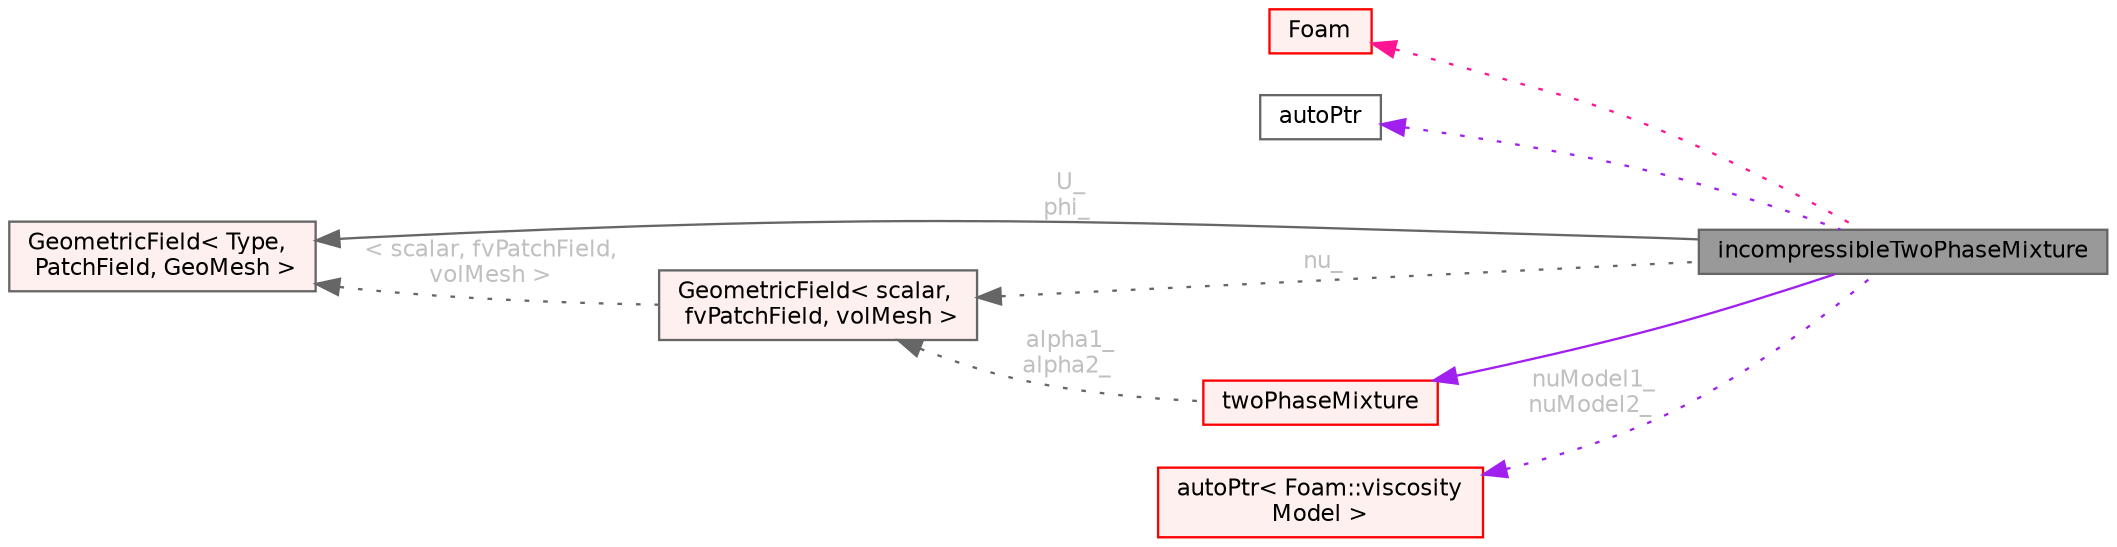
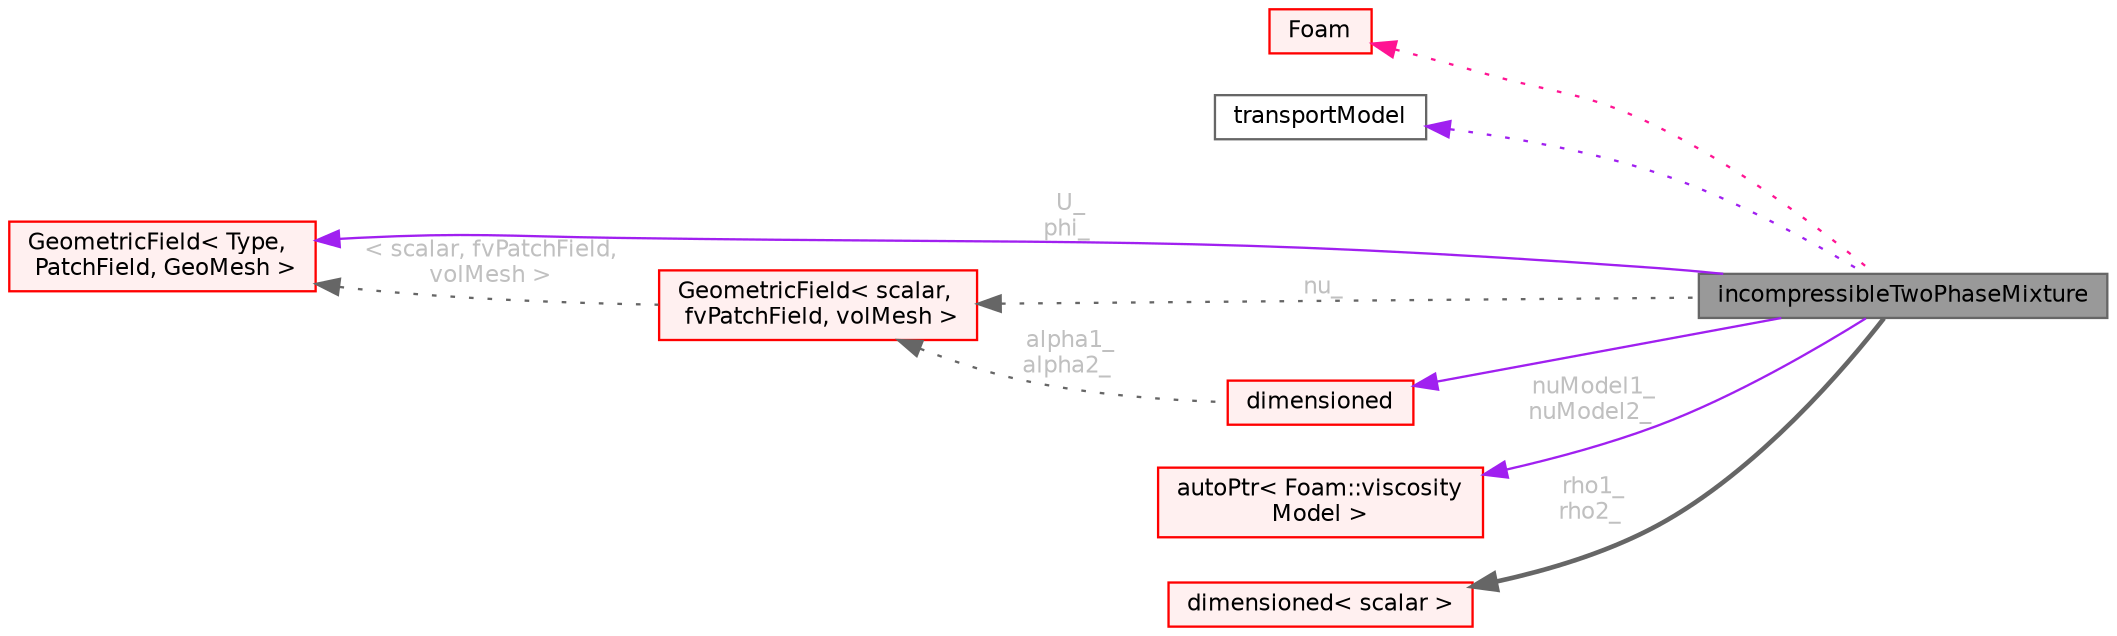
(1321, 117) -> (1321, 117)
(1019, 221) -> (1032, 242)
(162, 256) -> (162, 256)
(818, 305) -> (818, 305)
(1703, 396) -> (1693, 411)
(1321, 403) -> (1321, 403)
none -> (1321, 605)
